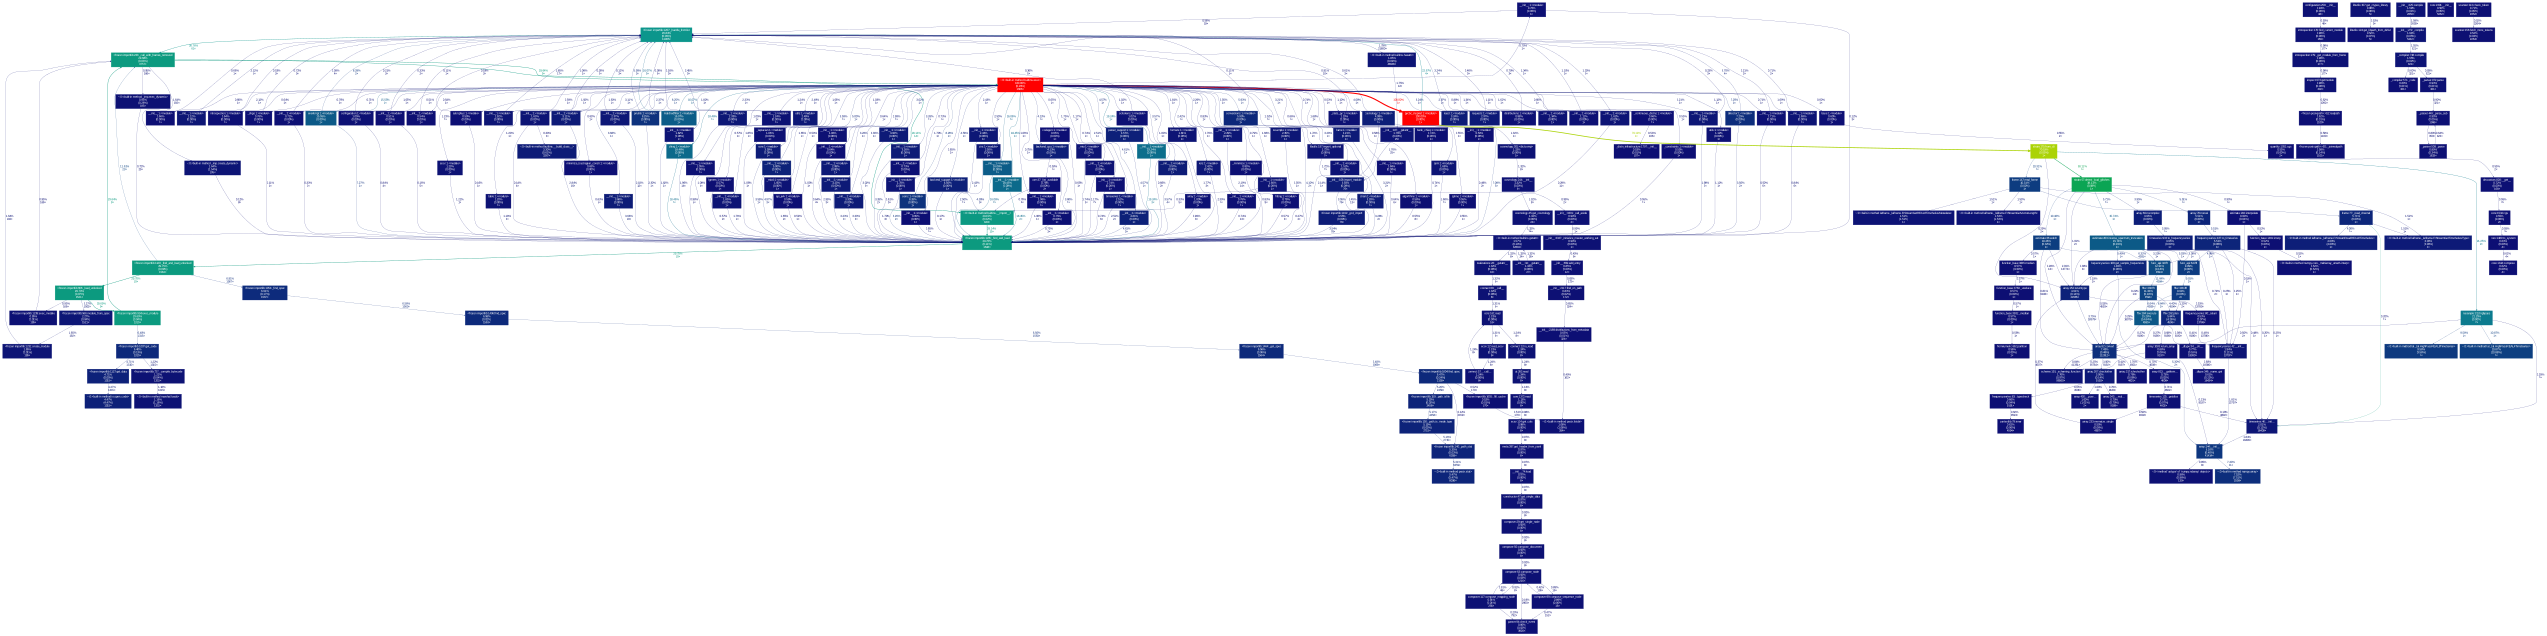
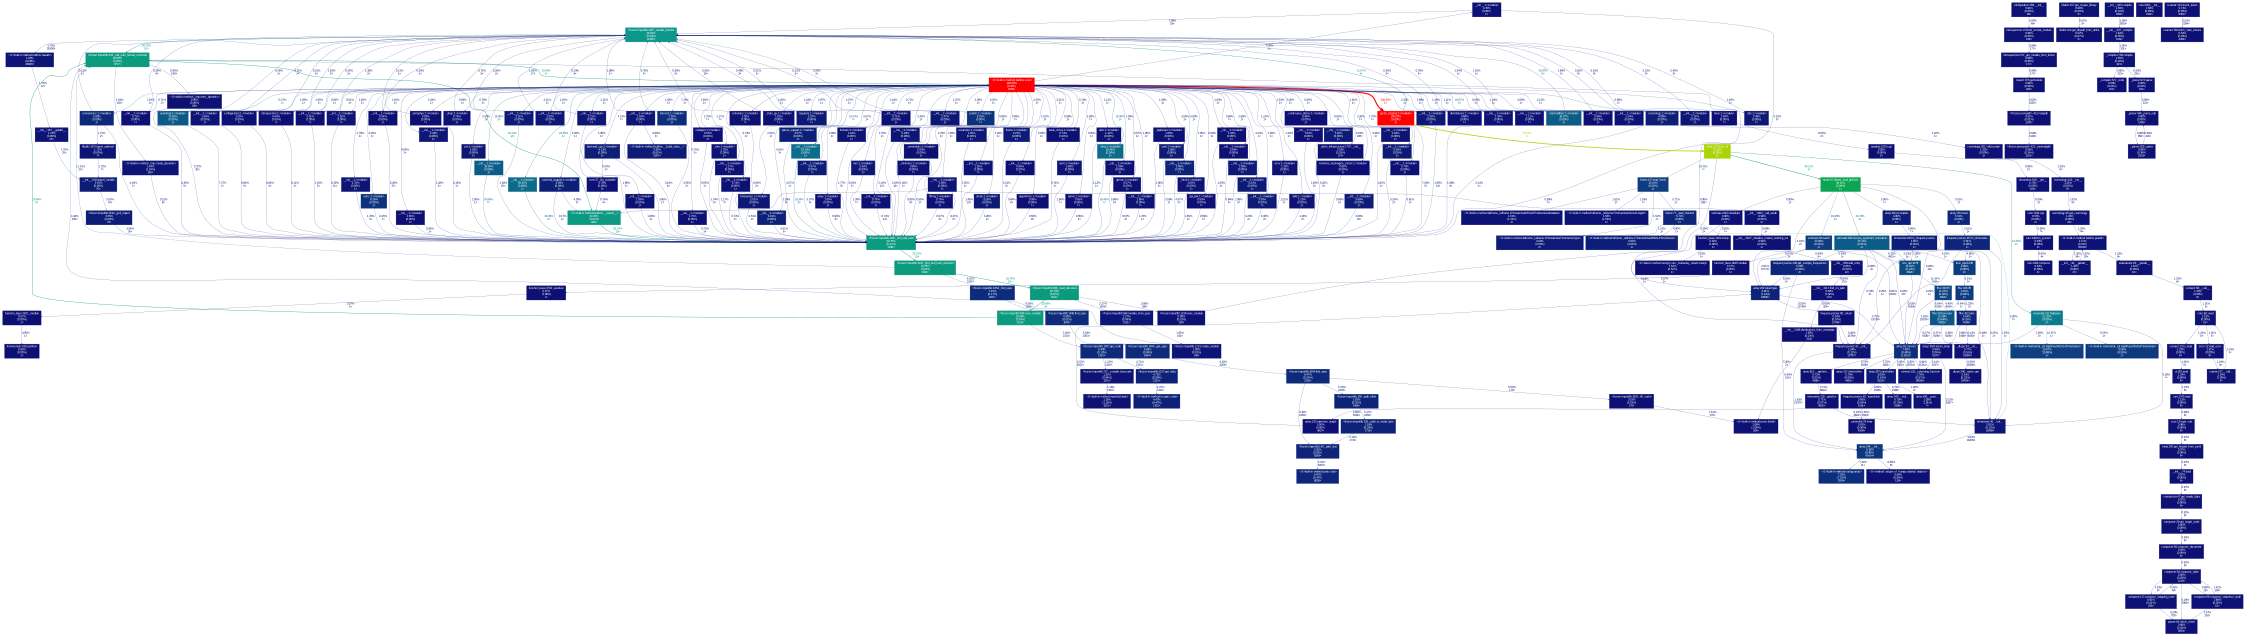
(1454, 118) -> none
none -> (578, 240)
